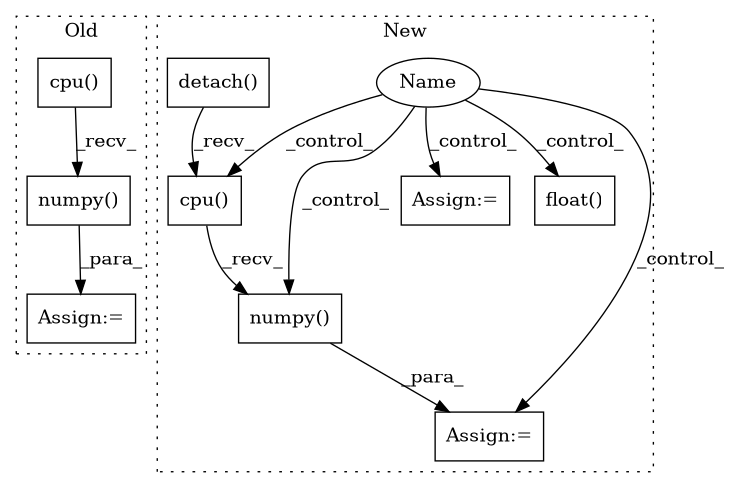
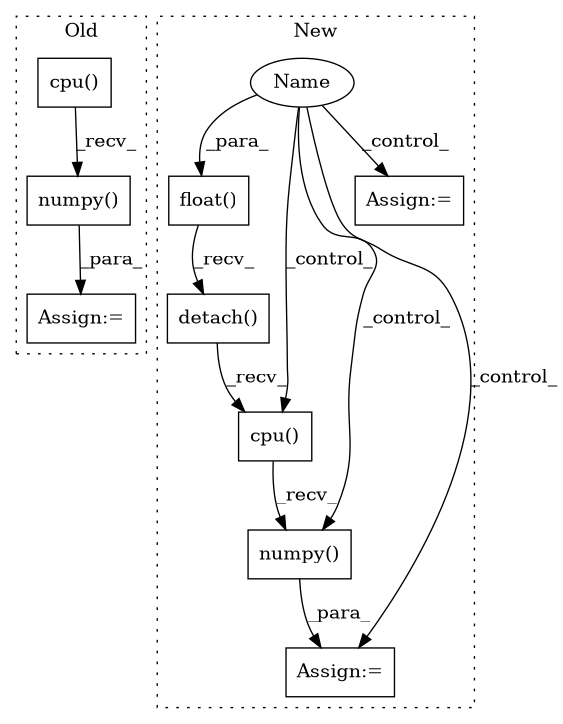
(580, 142) -> (237, 142)
none -> (192, 253)
